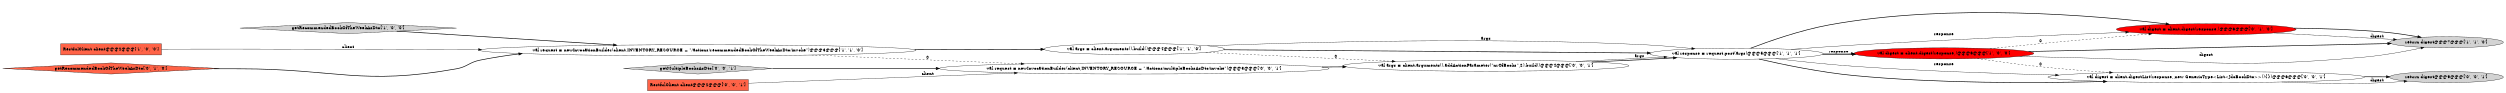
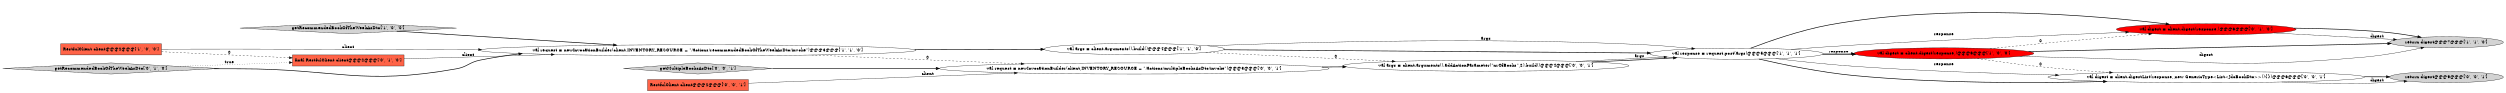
none -> (348, 60)
(111, 68) -> (111, 68)
